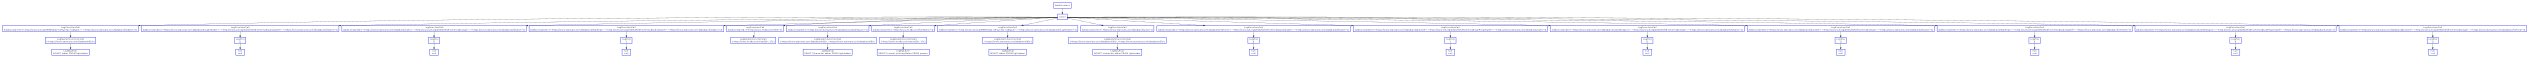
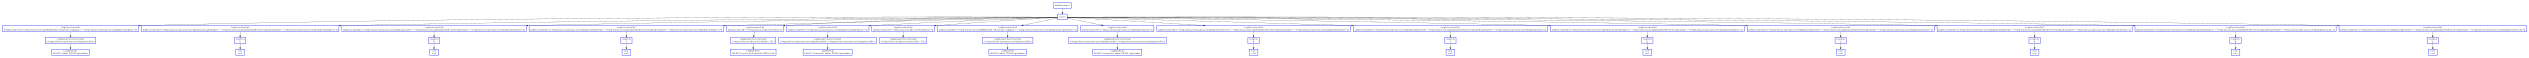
none -> (753, 52)
(903, 52) -> none
